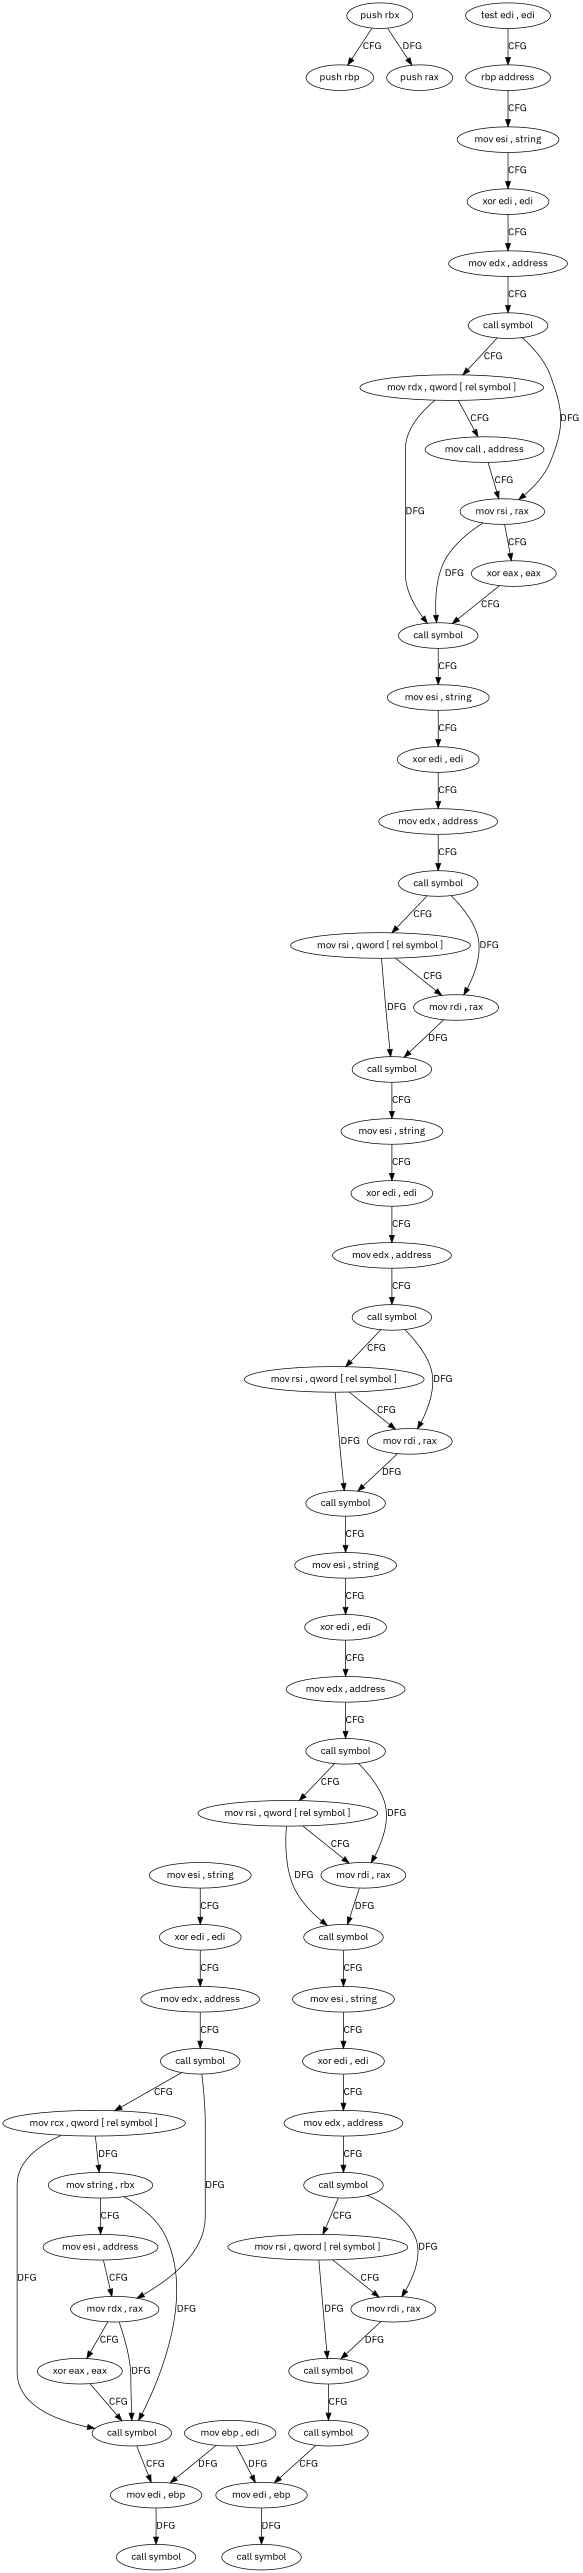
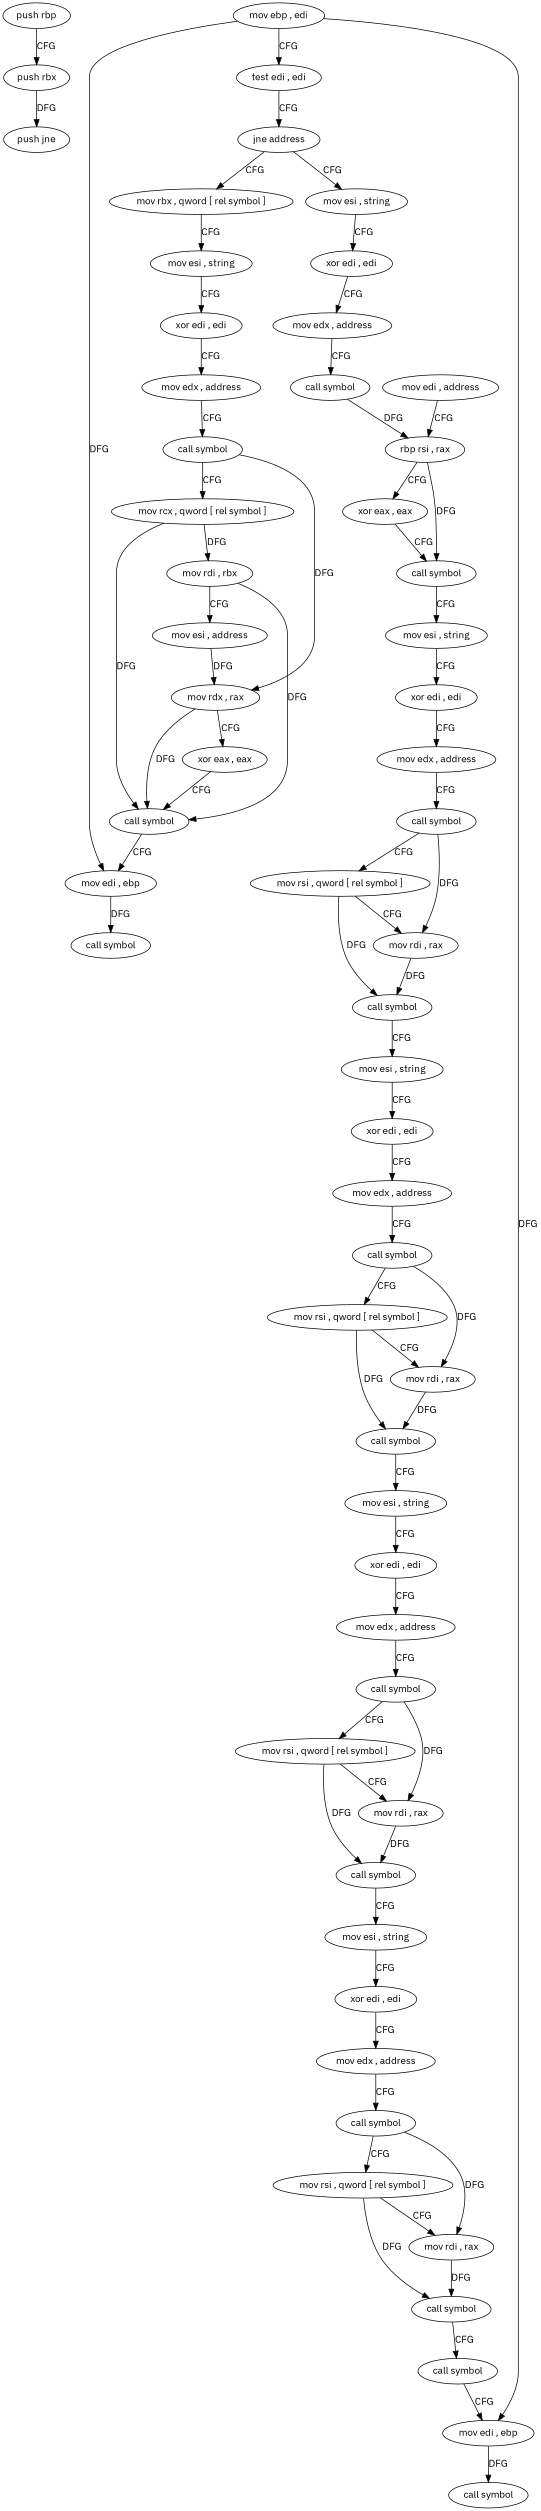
none -> (279, 43)
(362, 44) -> (37, 43)
(420, 78) -> (37, 140)
(508, 78) -> (279, 140)
none -> (201, 202)
(452, 388) -> none
(485, 450) -> (441, 388)
(502, 512) -> (425, 450)
(100, 2185) -> (210, 574)
(119, 2278) -> (223, 667)
